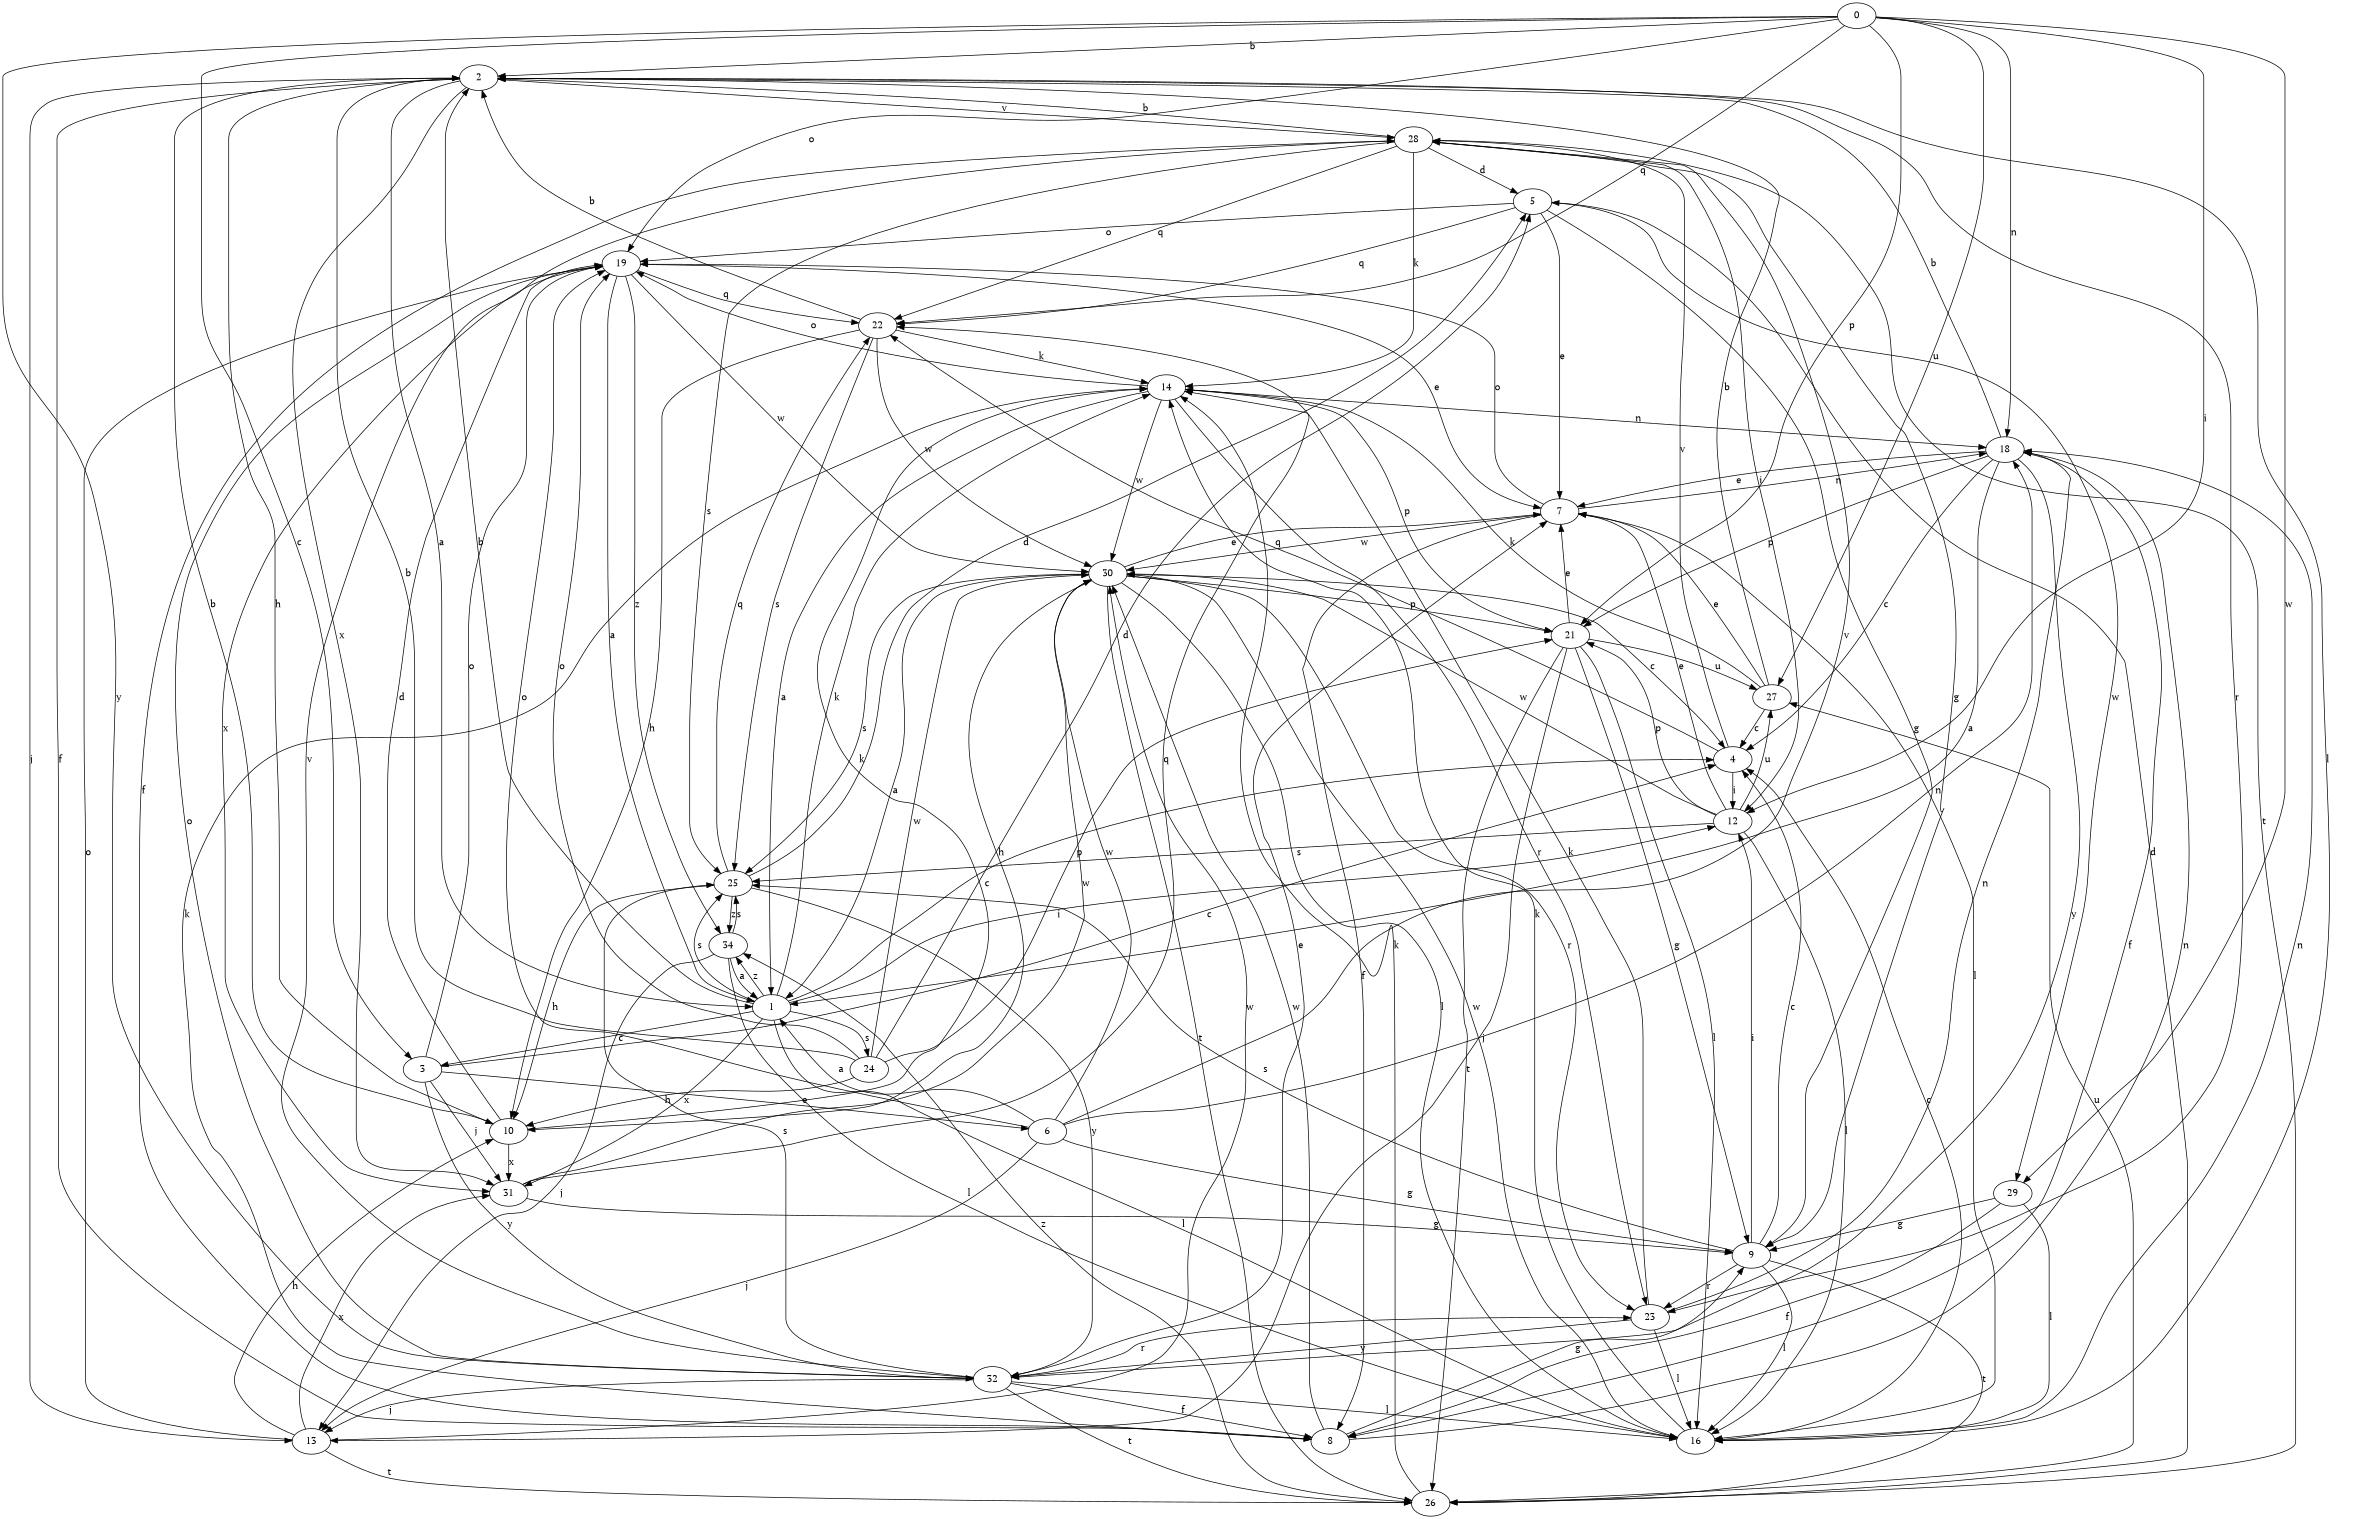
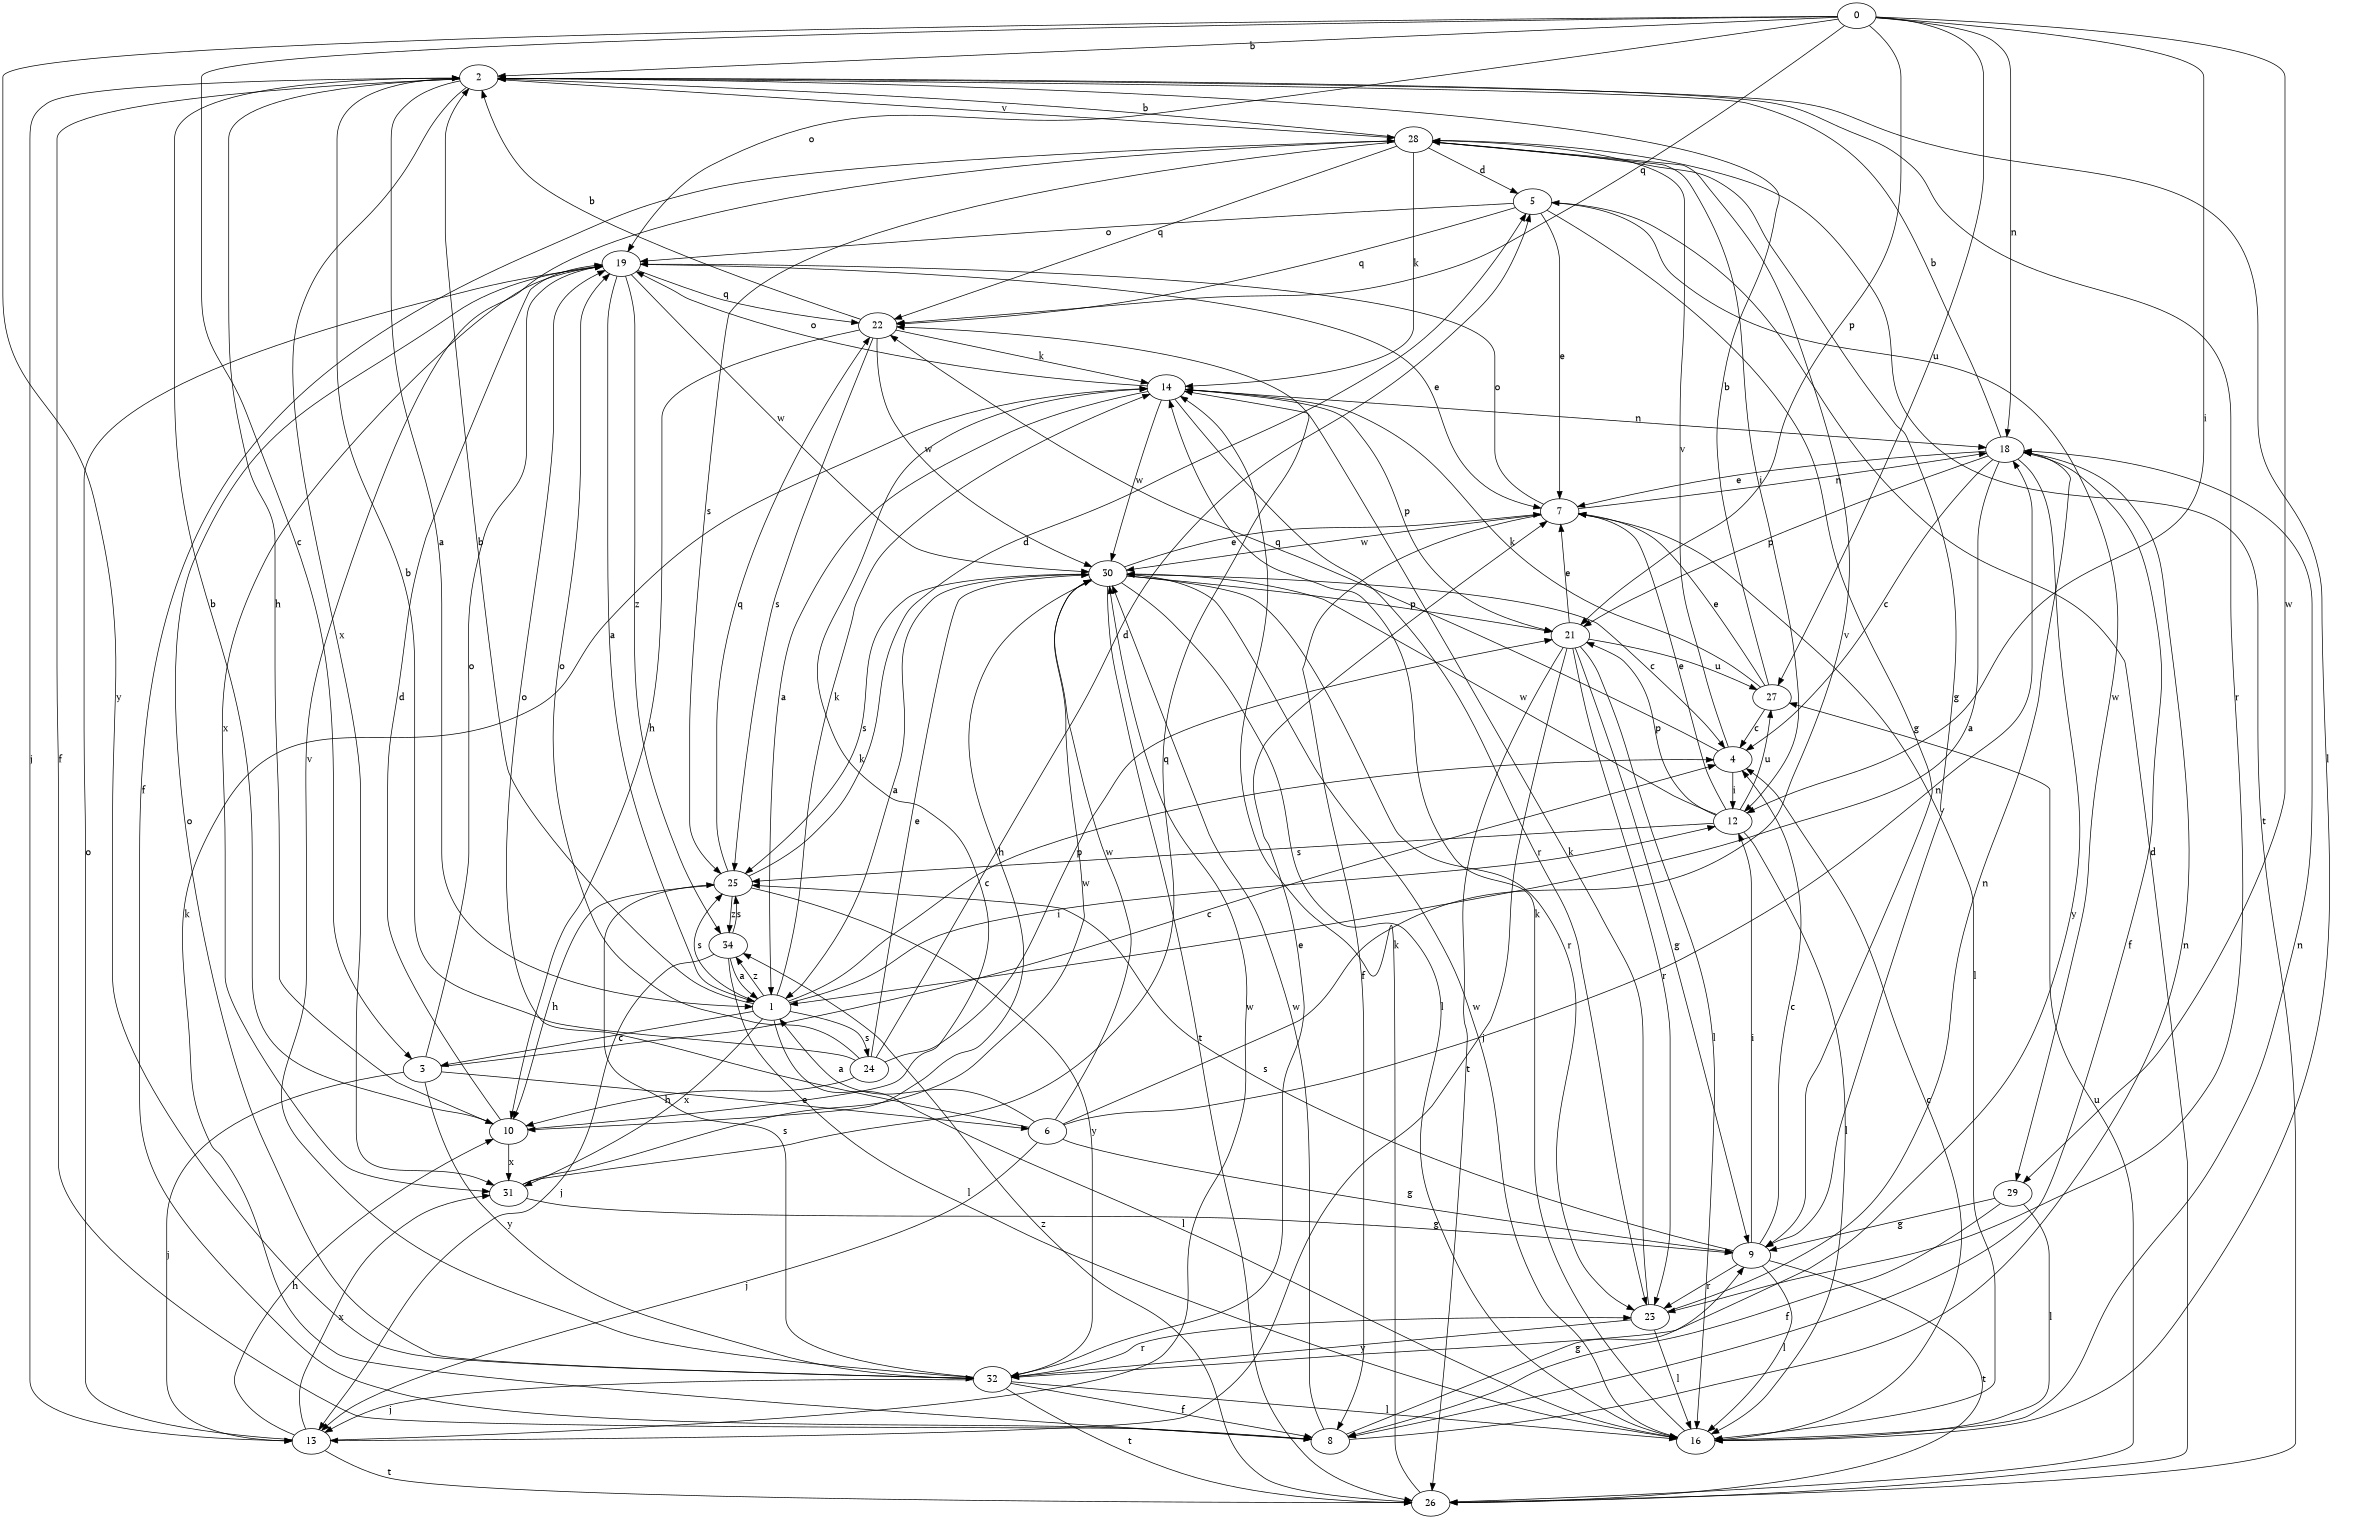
(917, 822) -> (917, 822)
none -> (1656, 952)
(463, 1128) -> (167, 1223)
